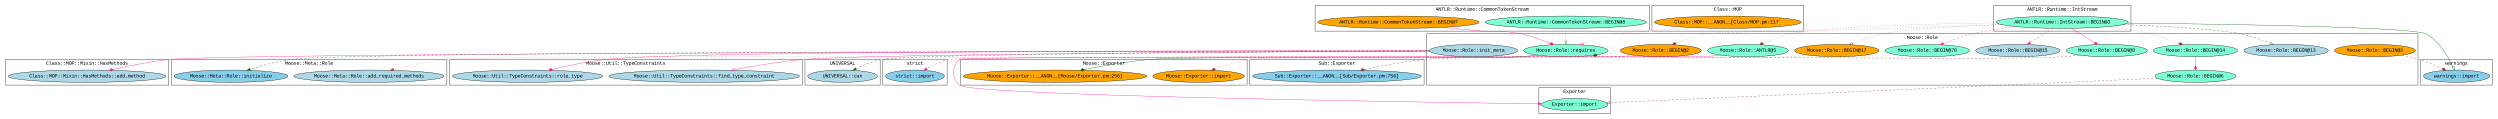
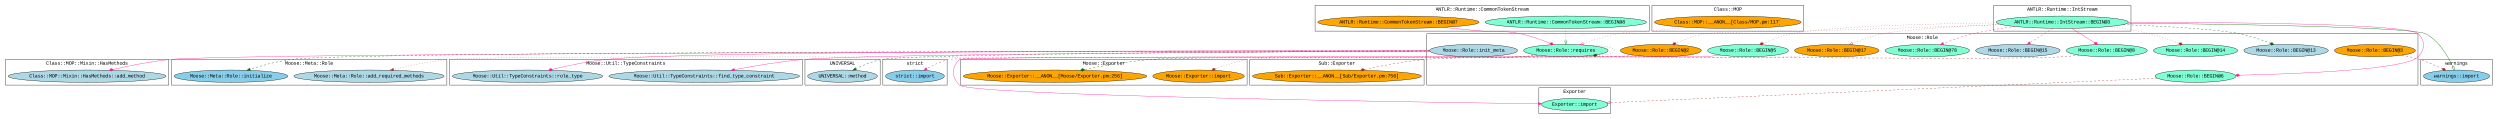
(2197, 29) -> (2197, 29)
(1748, 51) -> (1748, 51)
(1082, 54) -> (1082, 54)
(1311, 58) -> (1311, 58)
(2196, 61) -> (2422, 40)
(843, 76) -> (843, 76)
(1337, 76) -> (1337, 76)
